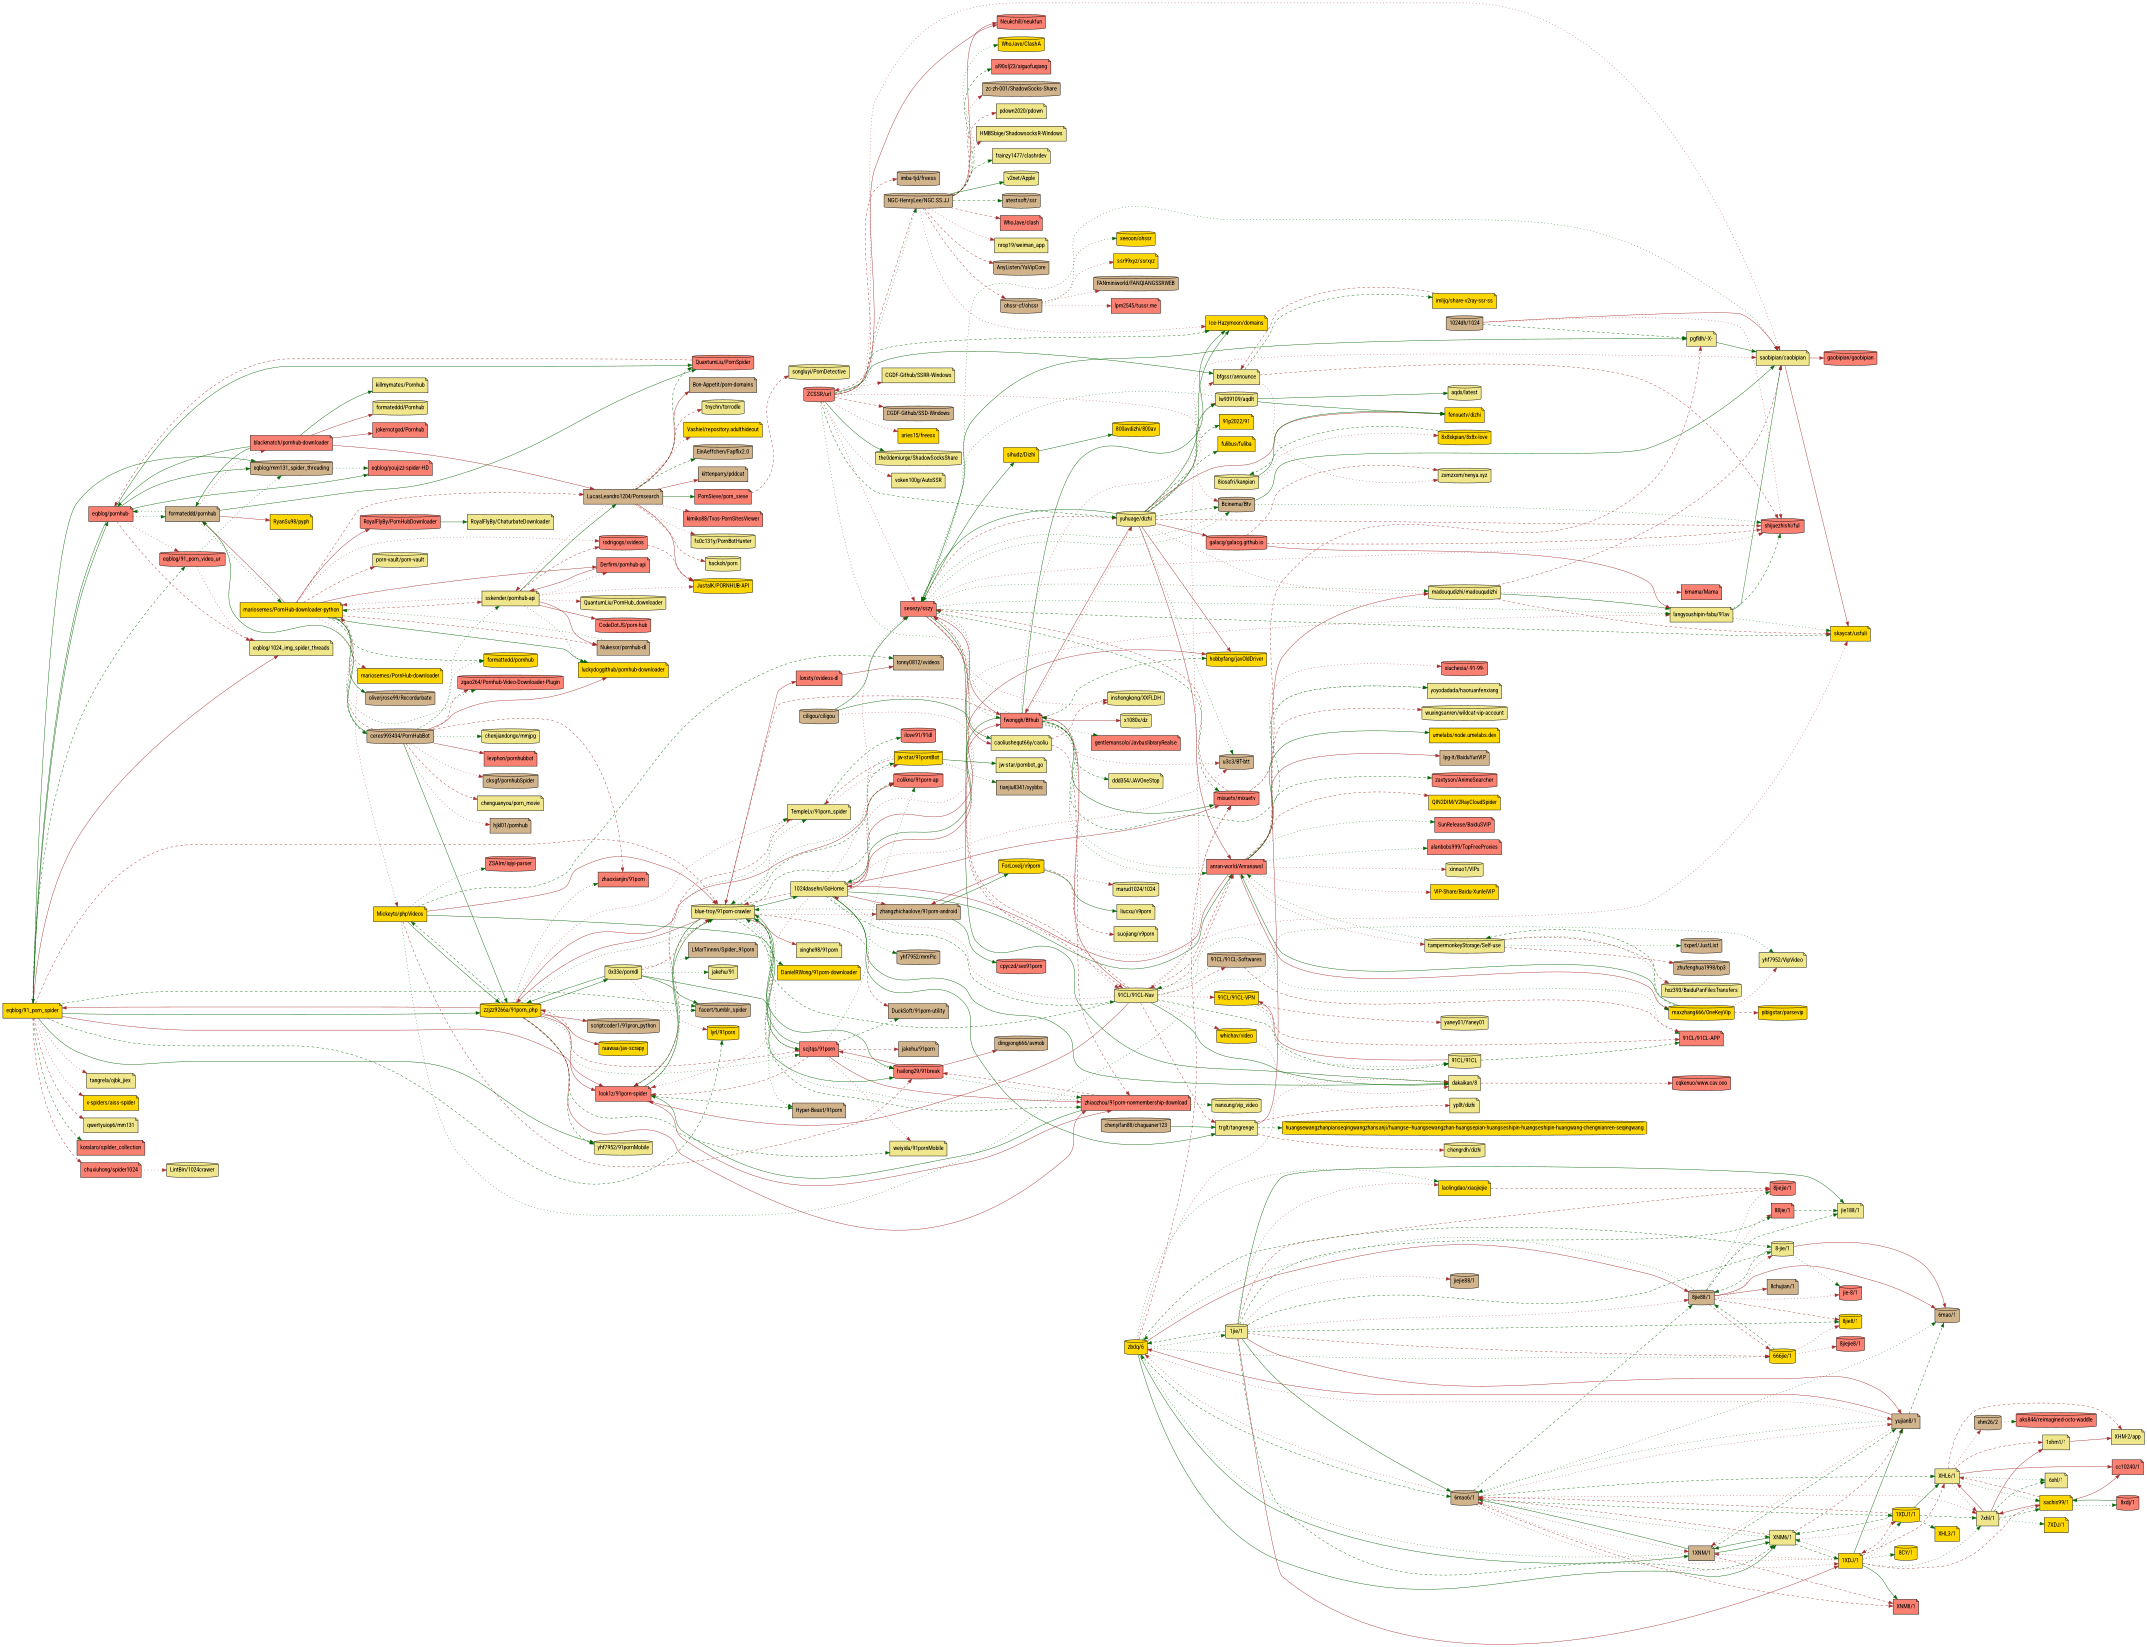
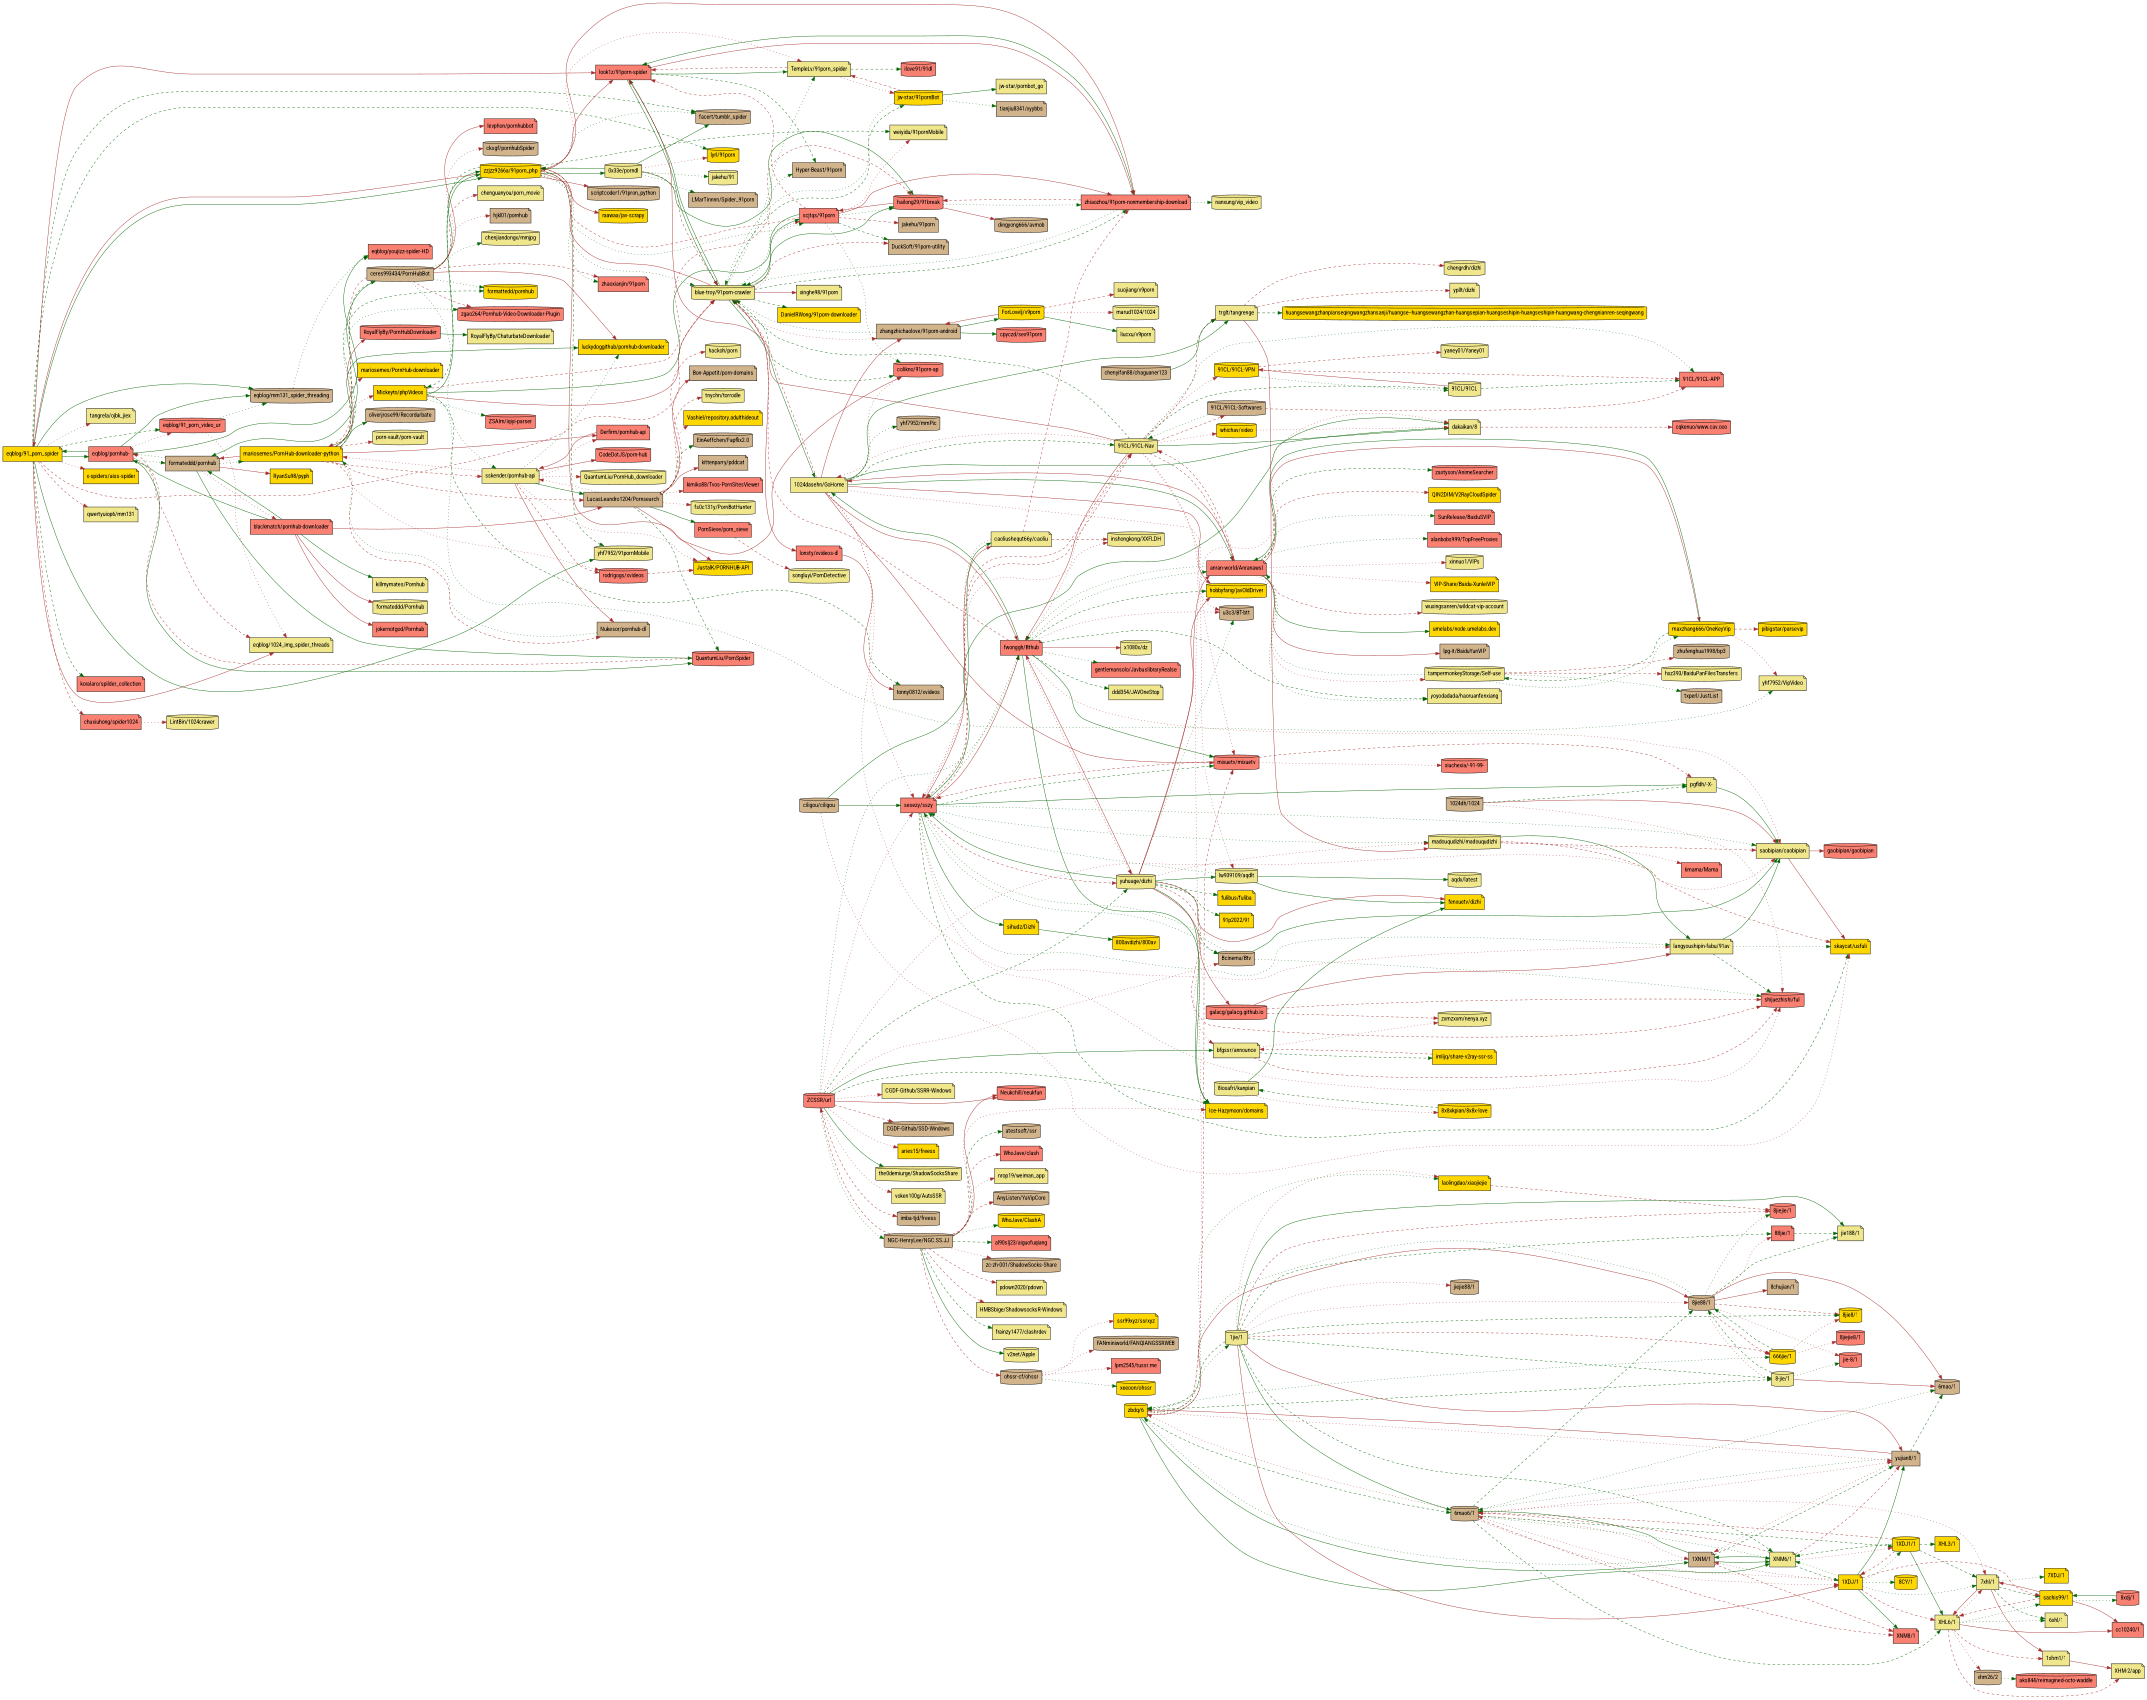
(681, 909) -> (717, 74)
(775, 1010) -> none
